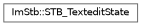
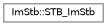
(71, 13) -> (54, 13)
